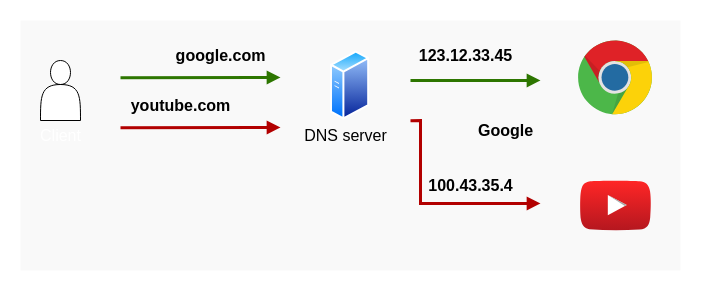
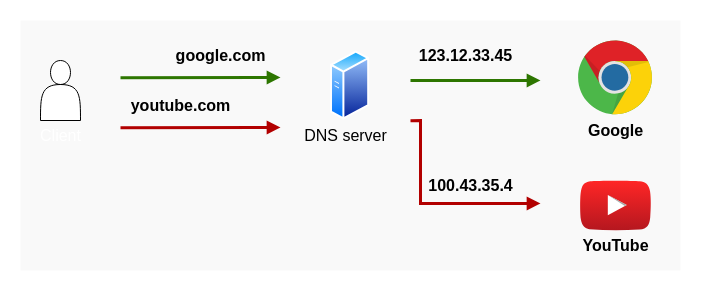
(506, 131) -> (616, 131)
none -> (615, 246)
